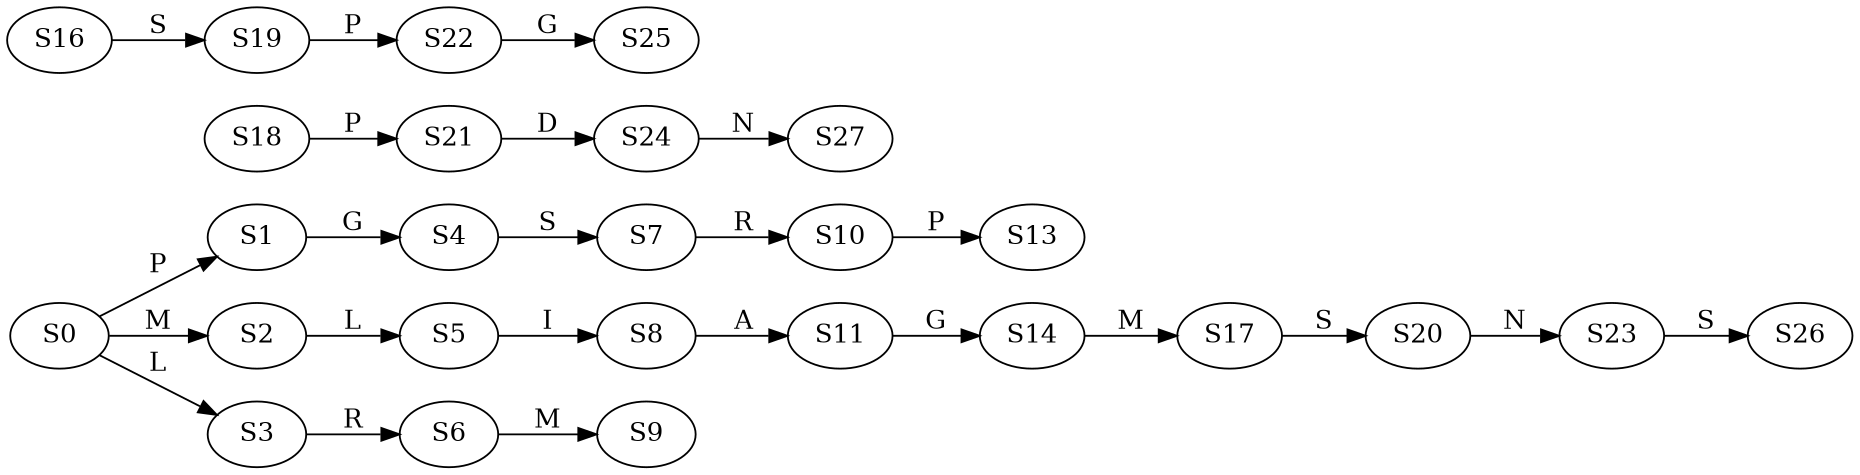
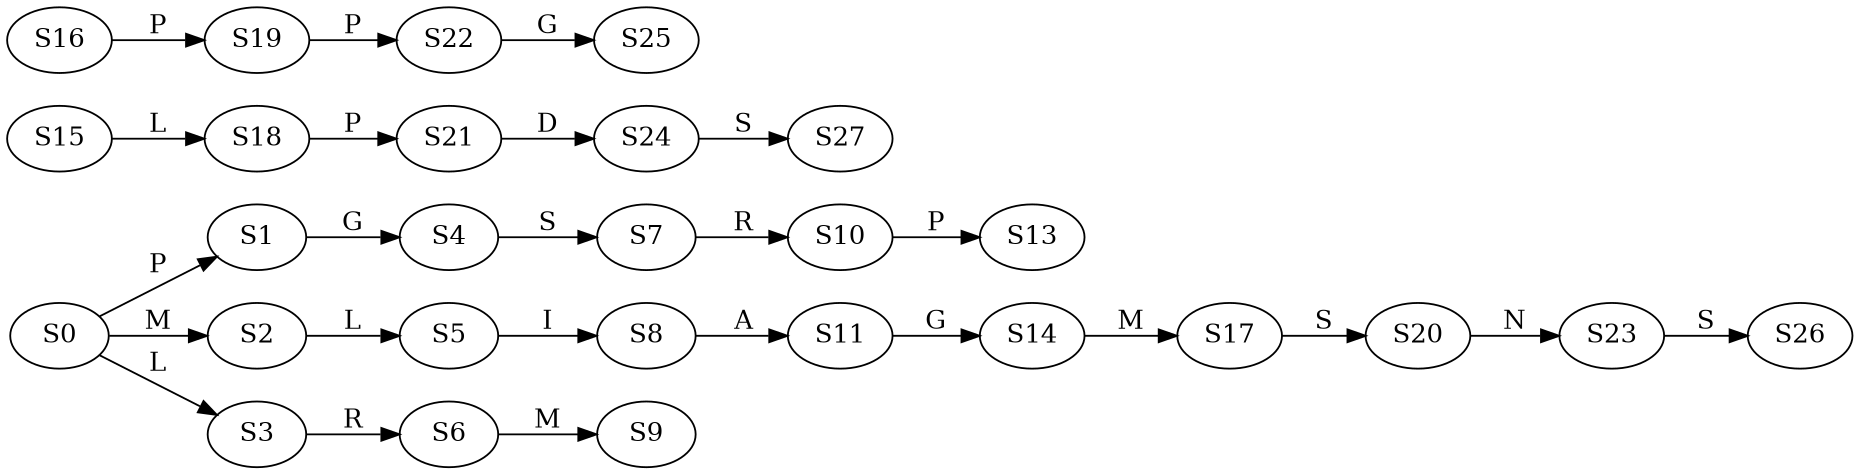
(158, 26) -> (158, 26)
(743, 125) -> (743, 125)
none -> (59, 139)
